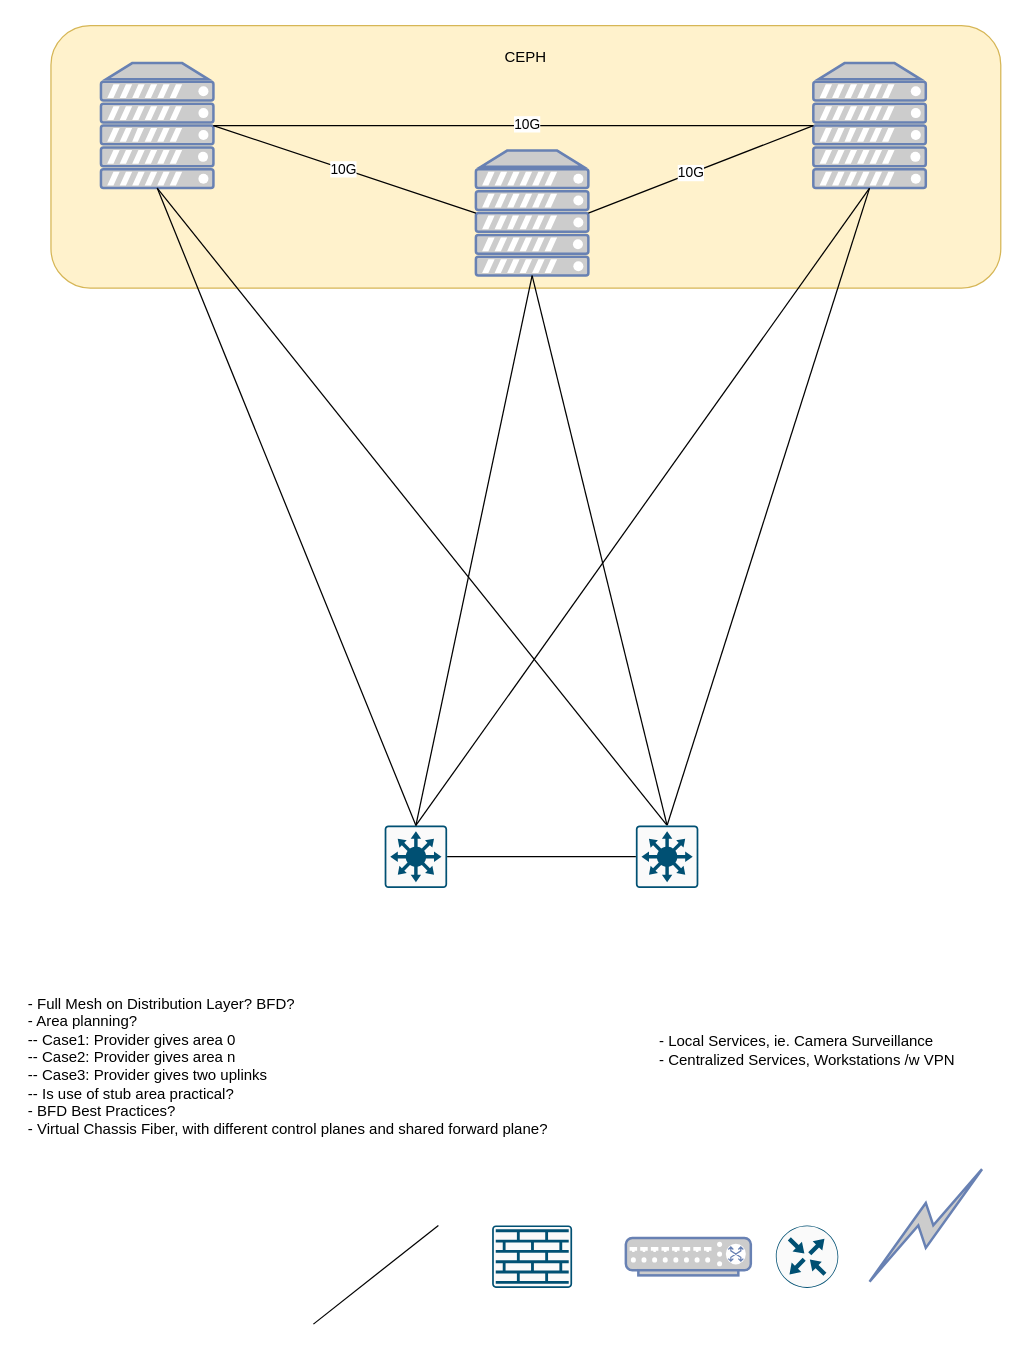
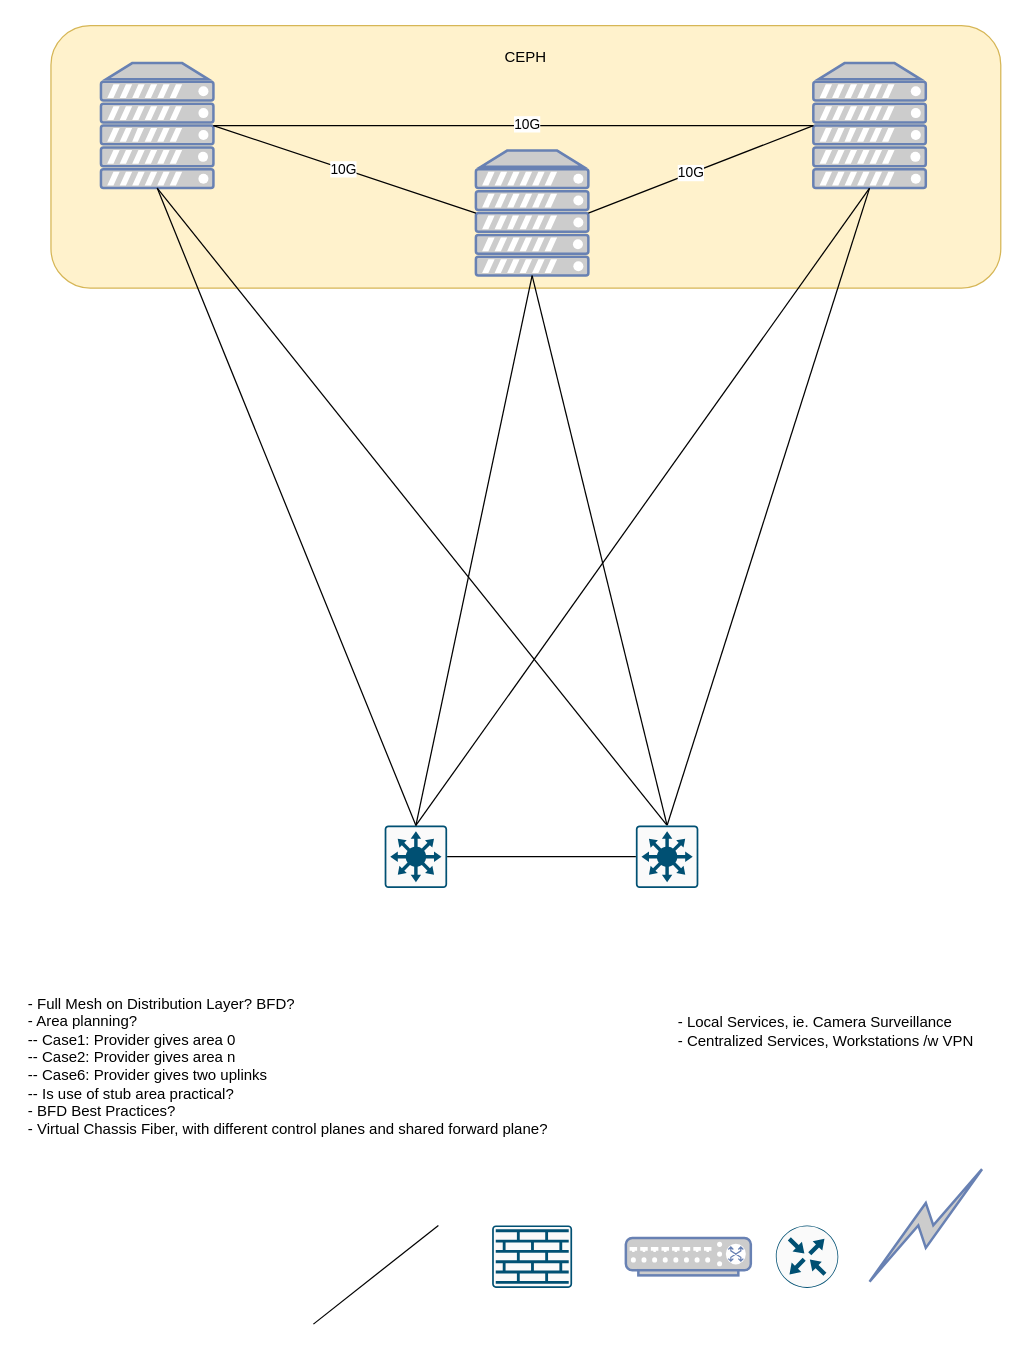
(813, 1051) -> (832, 1032)
(296, 1076) -> (296, 1076)
